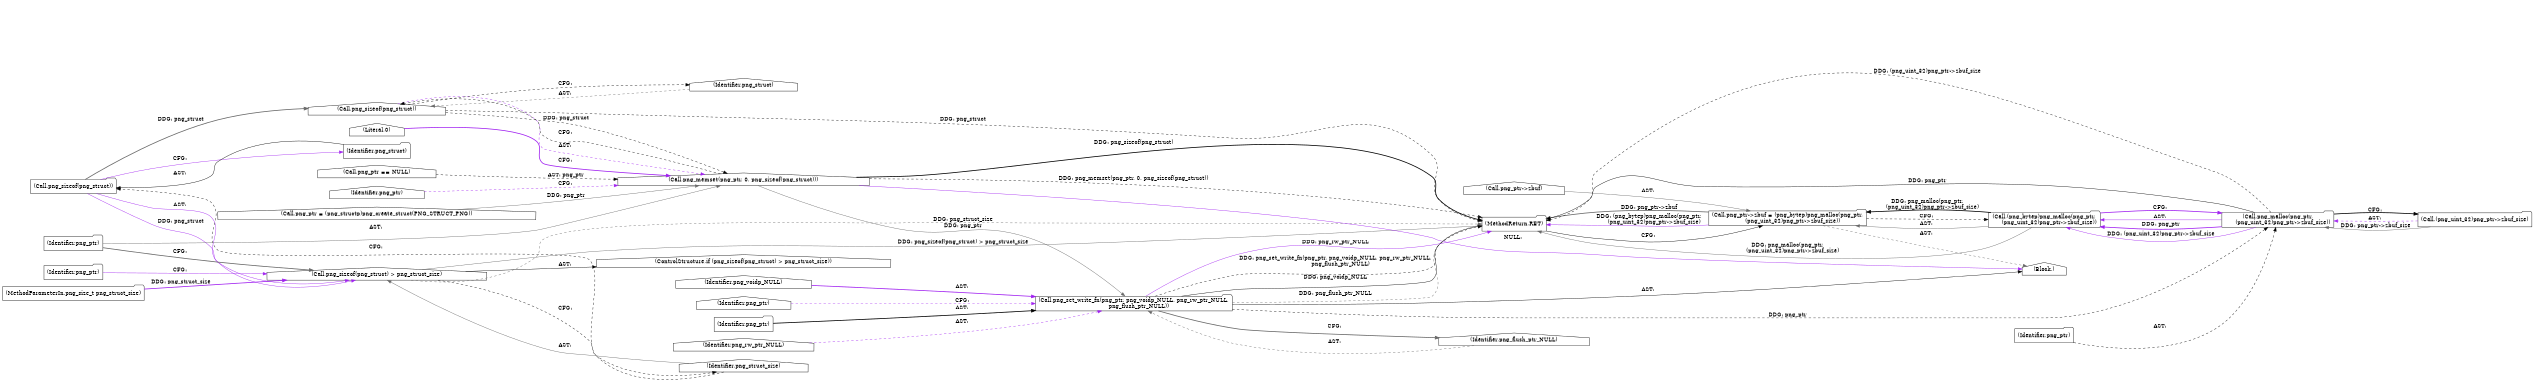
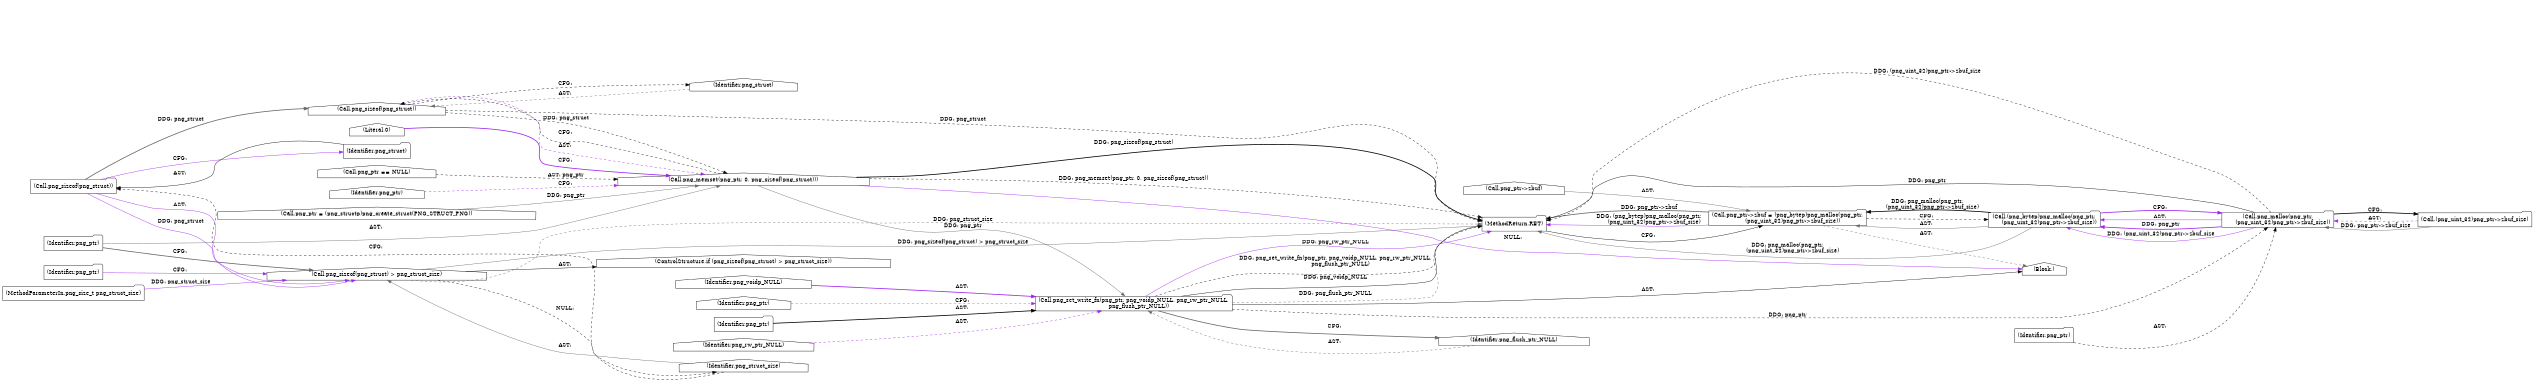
(213, 285) -> (213, 285)
(566, 308) -> (566, 308)
